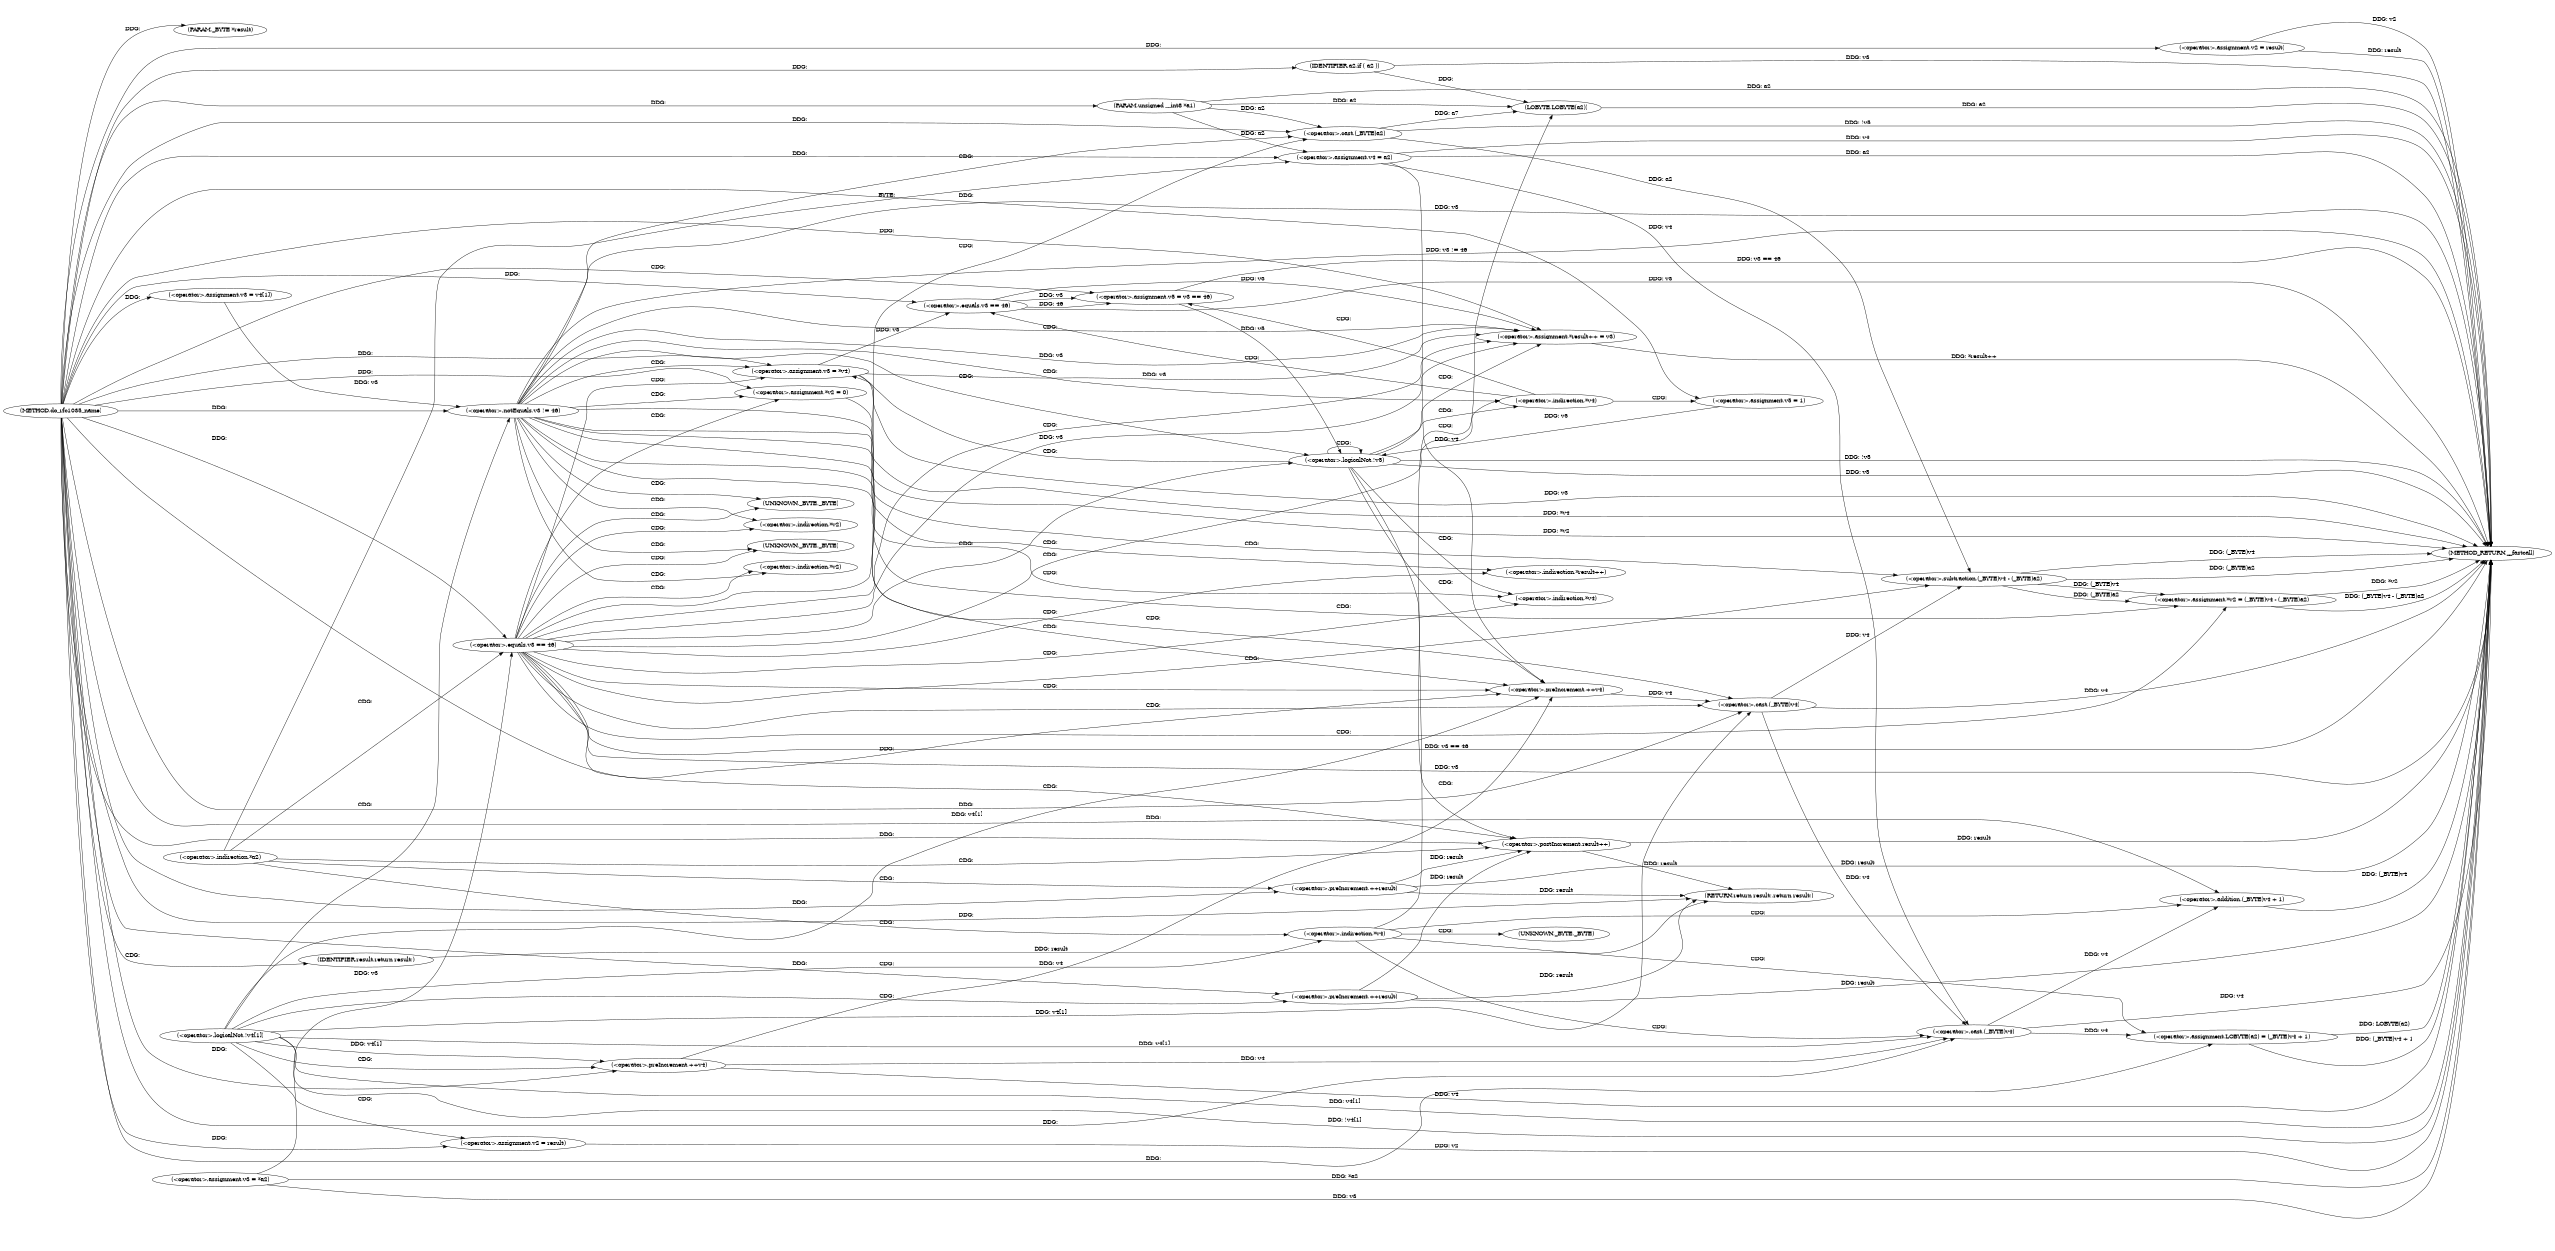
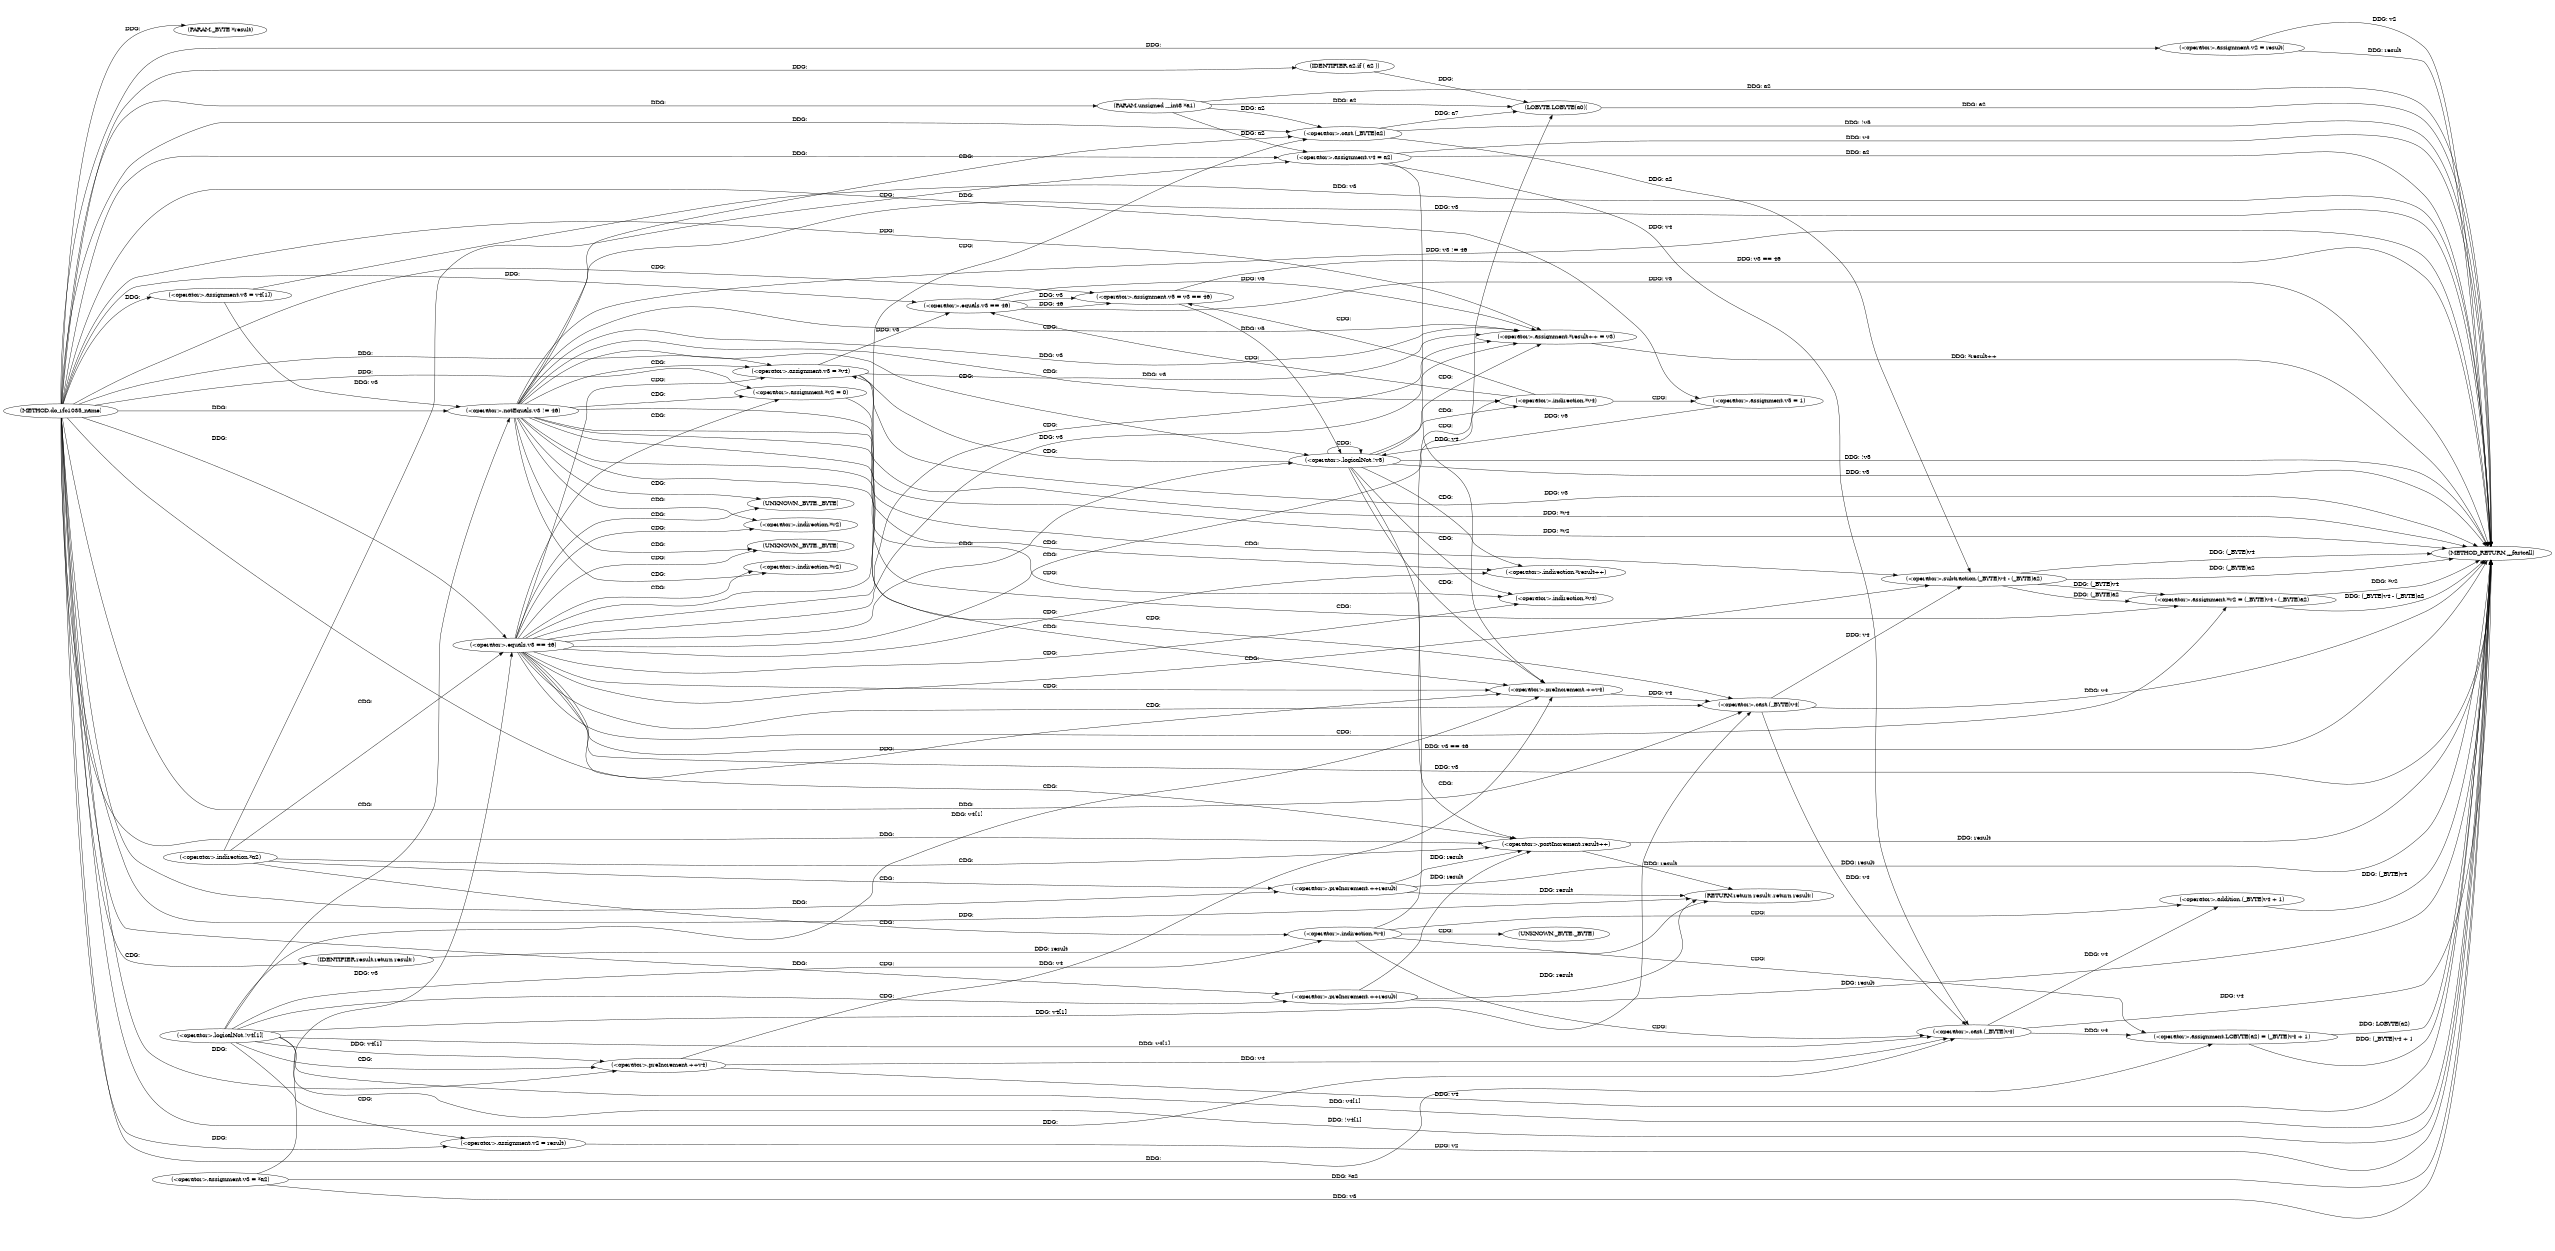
(2142, 62) -> (1506, 199)
(1556, 108) -> (1556, 108)
(888, 195) -> (888, 195)
none -> (1443, 513)
(983, 823) -> none
